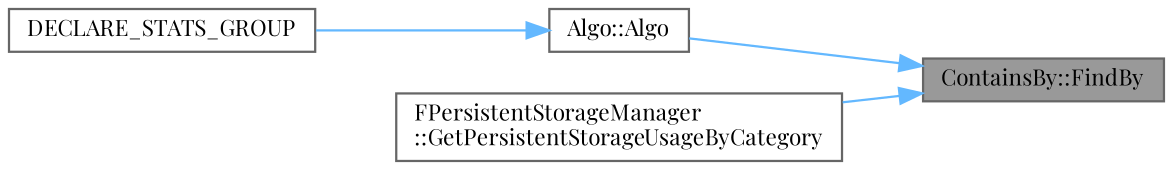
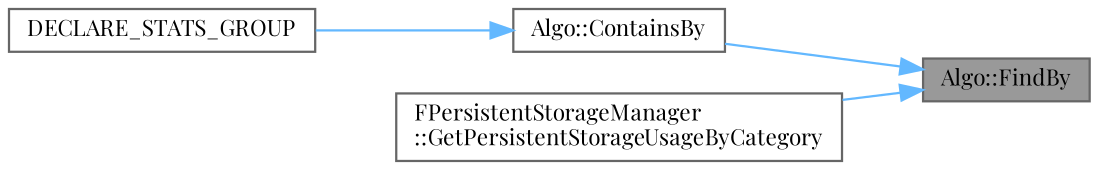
(619, 30) -> (619, 30)
(1044, 80) -> (1006, 80)
